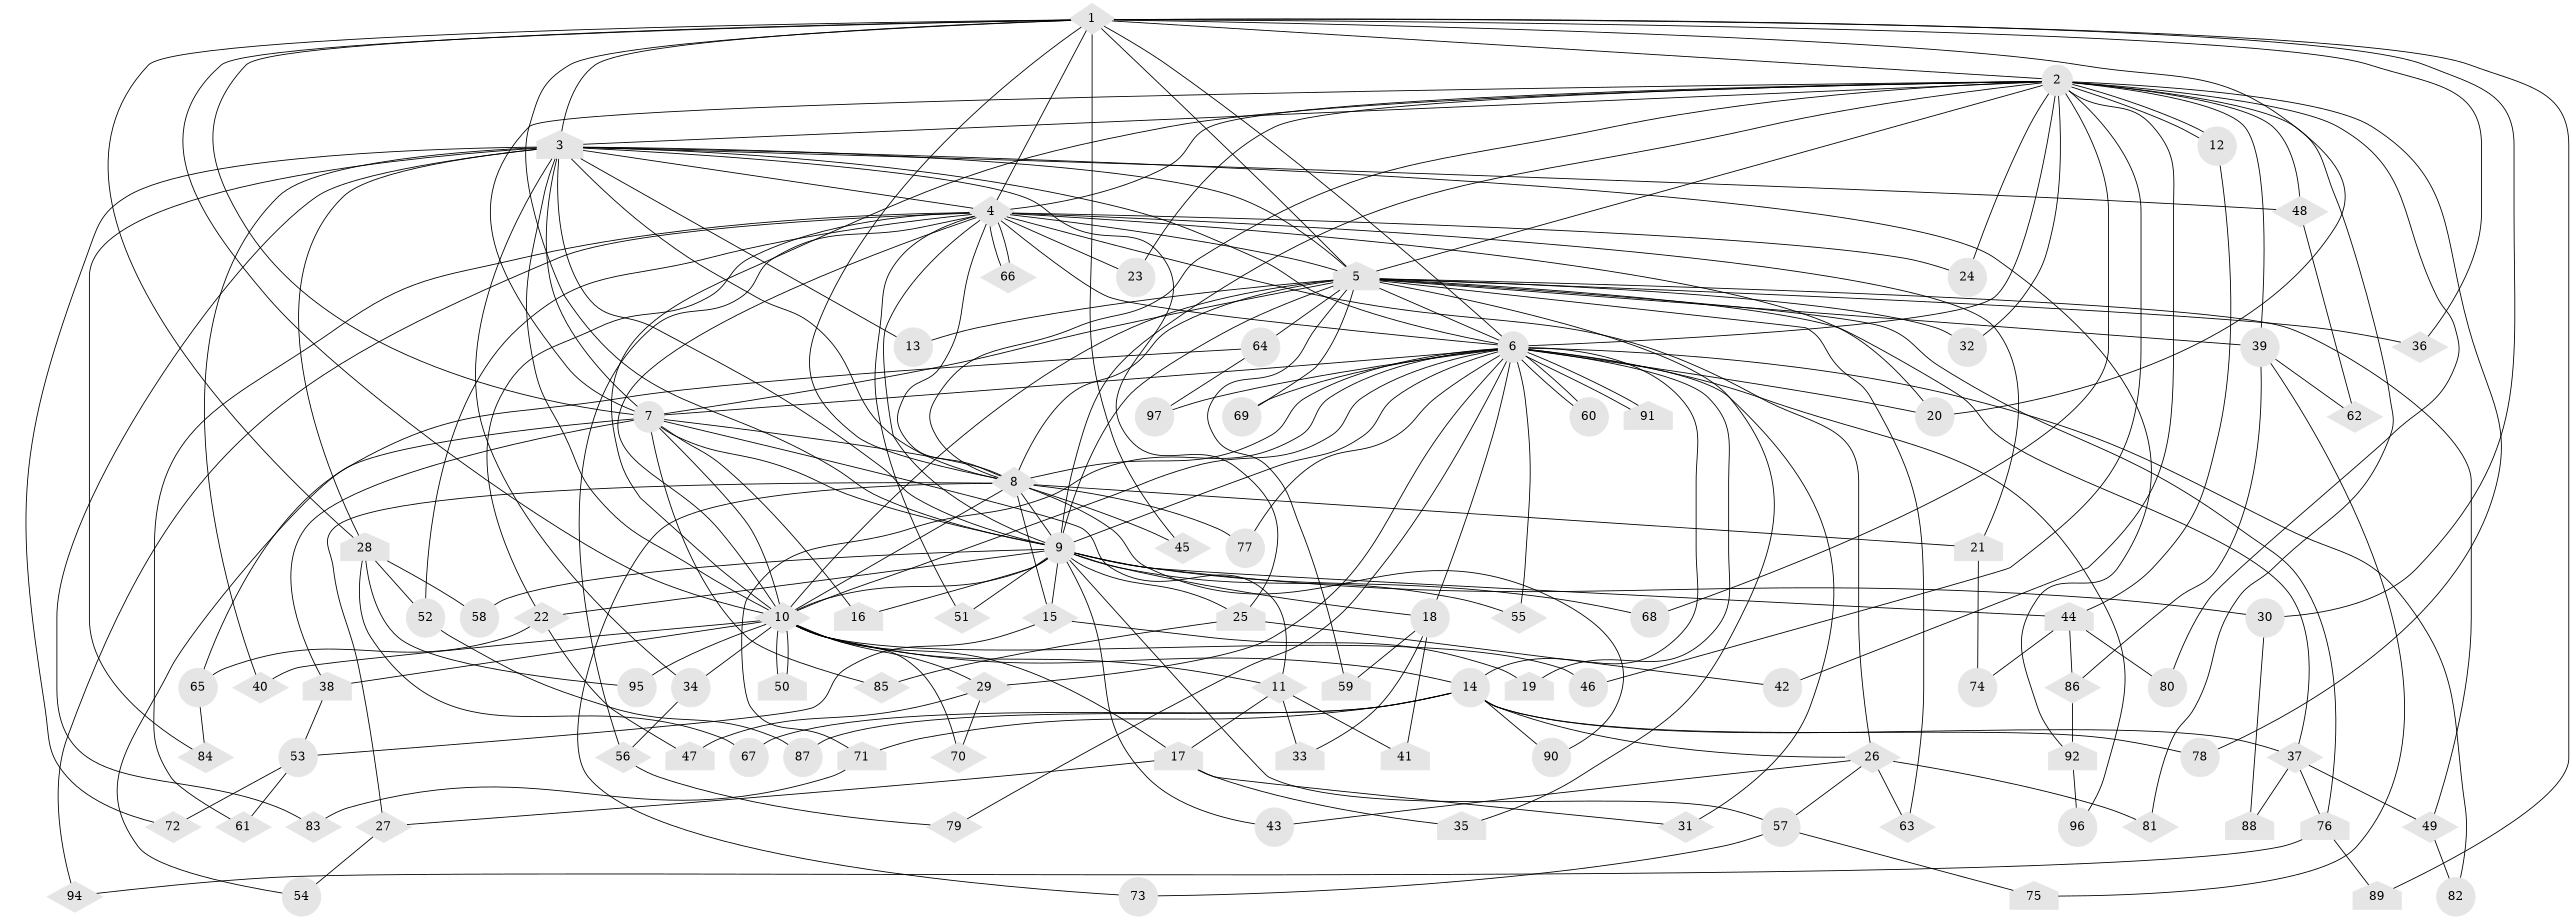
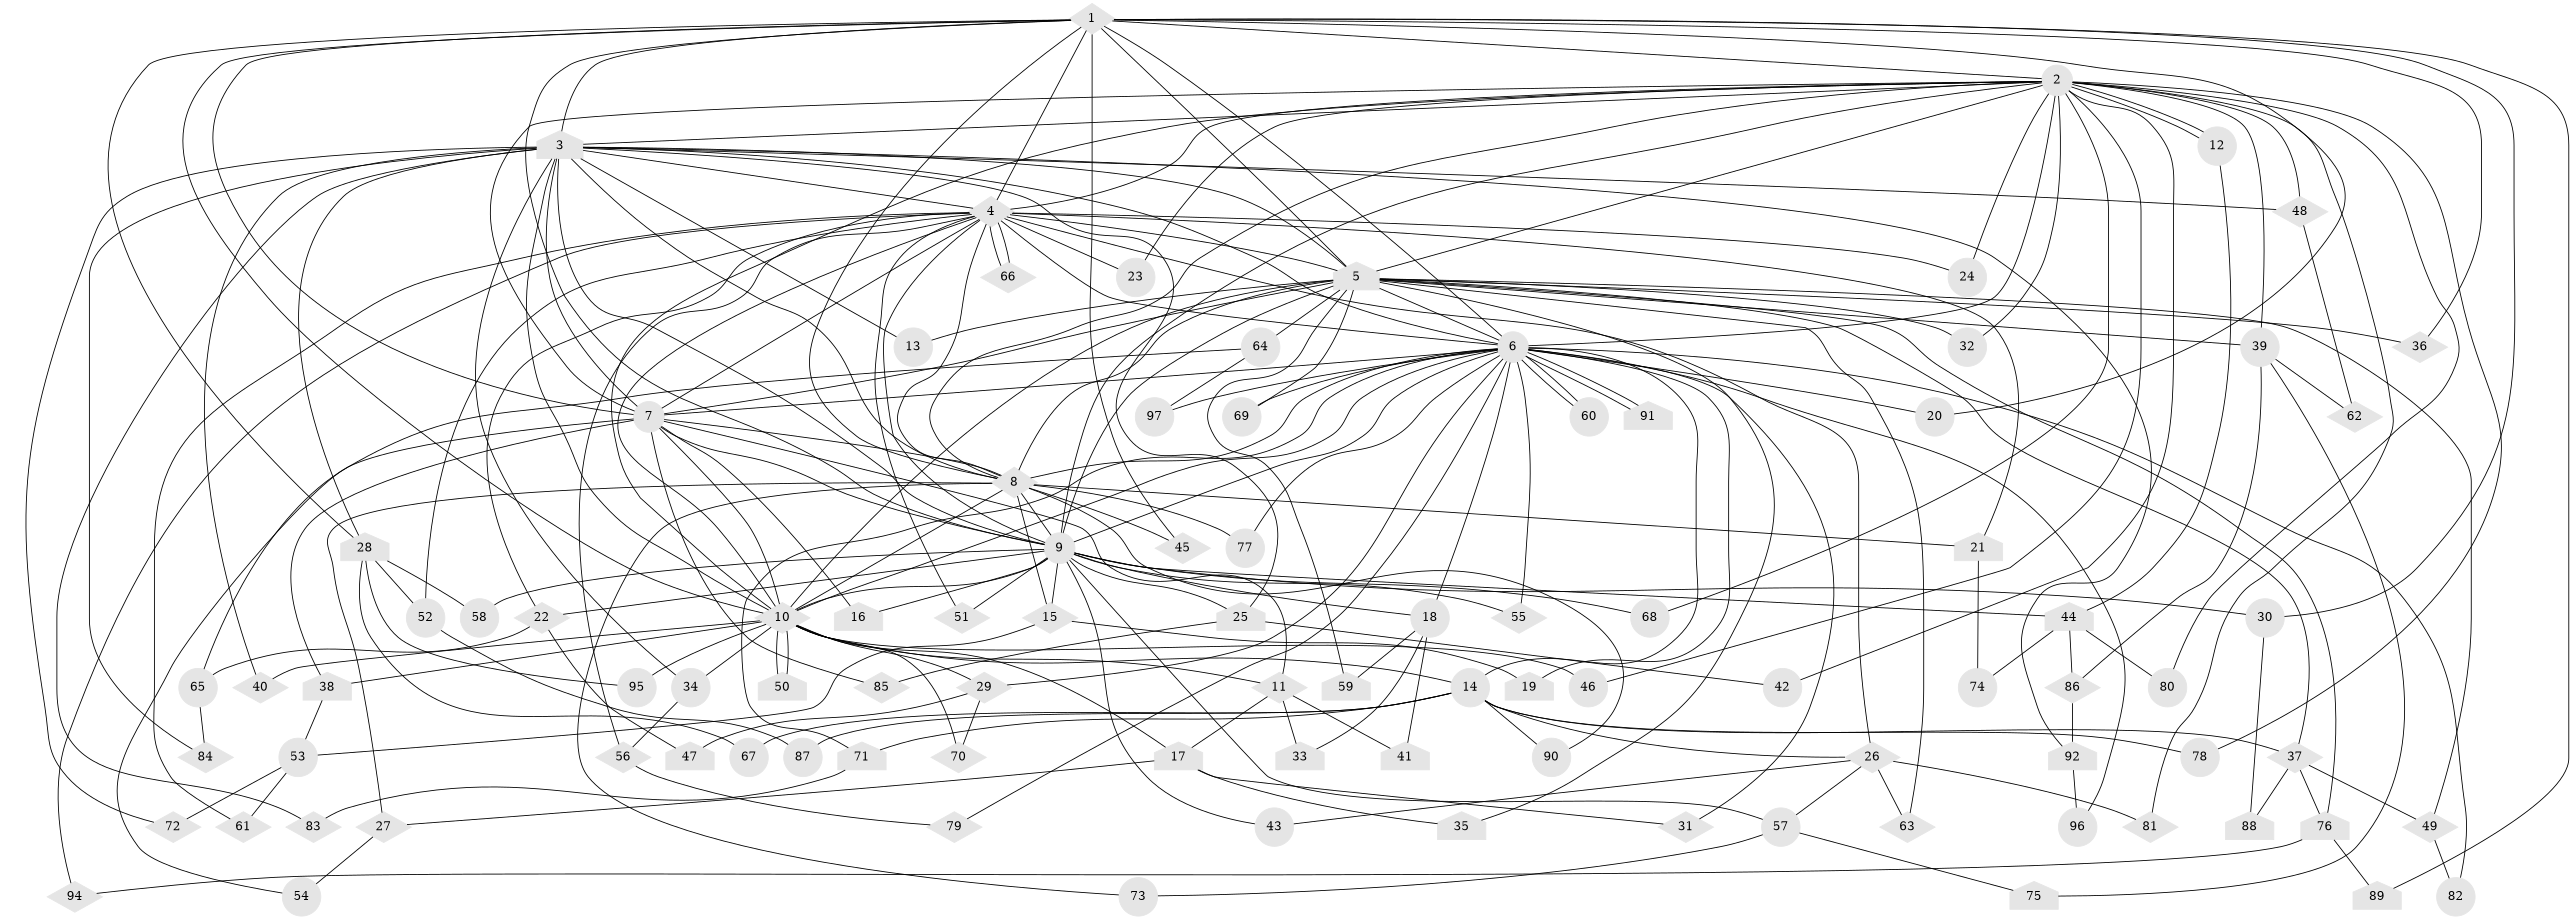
(1485, 254) -> (812, 318)
